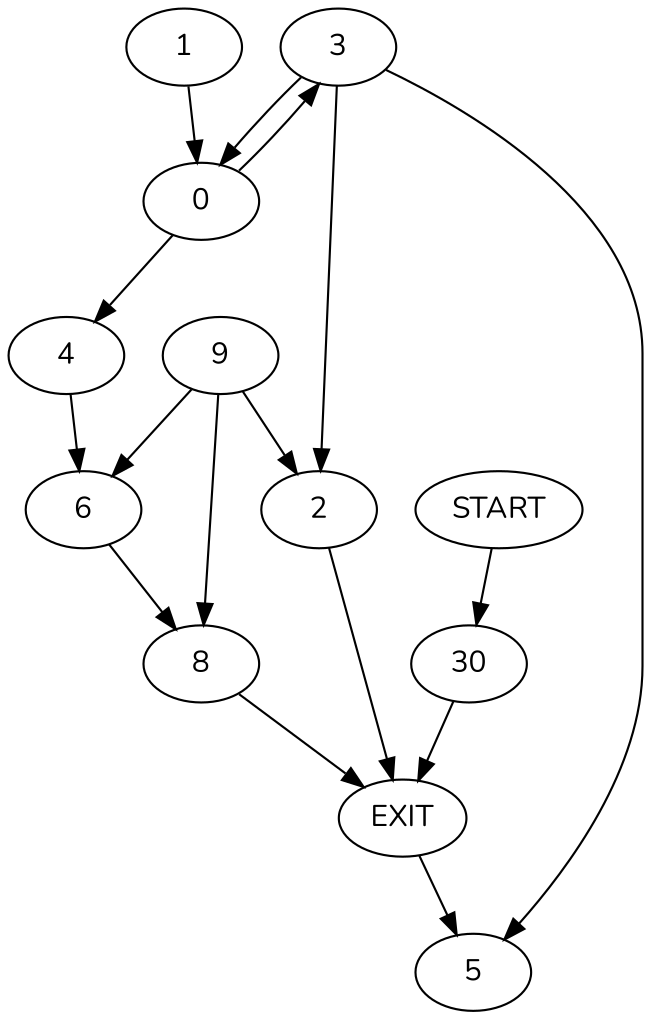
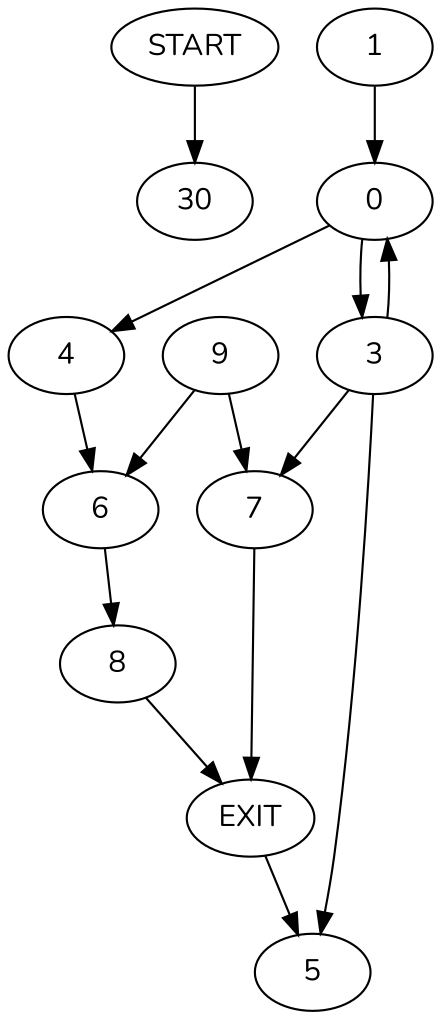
(212, 499) -> none
(319, 510) -> (255, 510)
(440, 731) -> none
